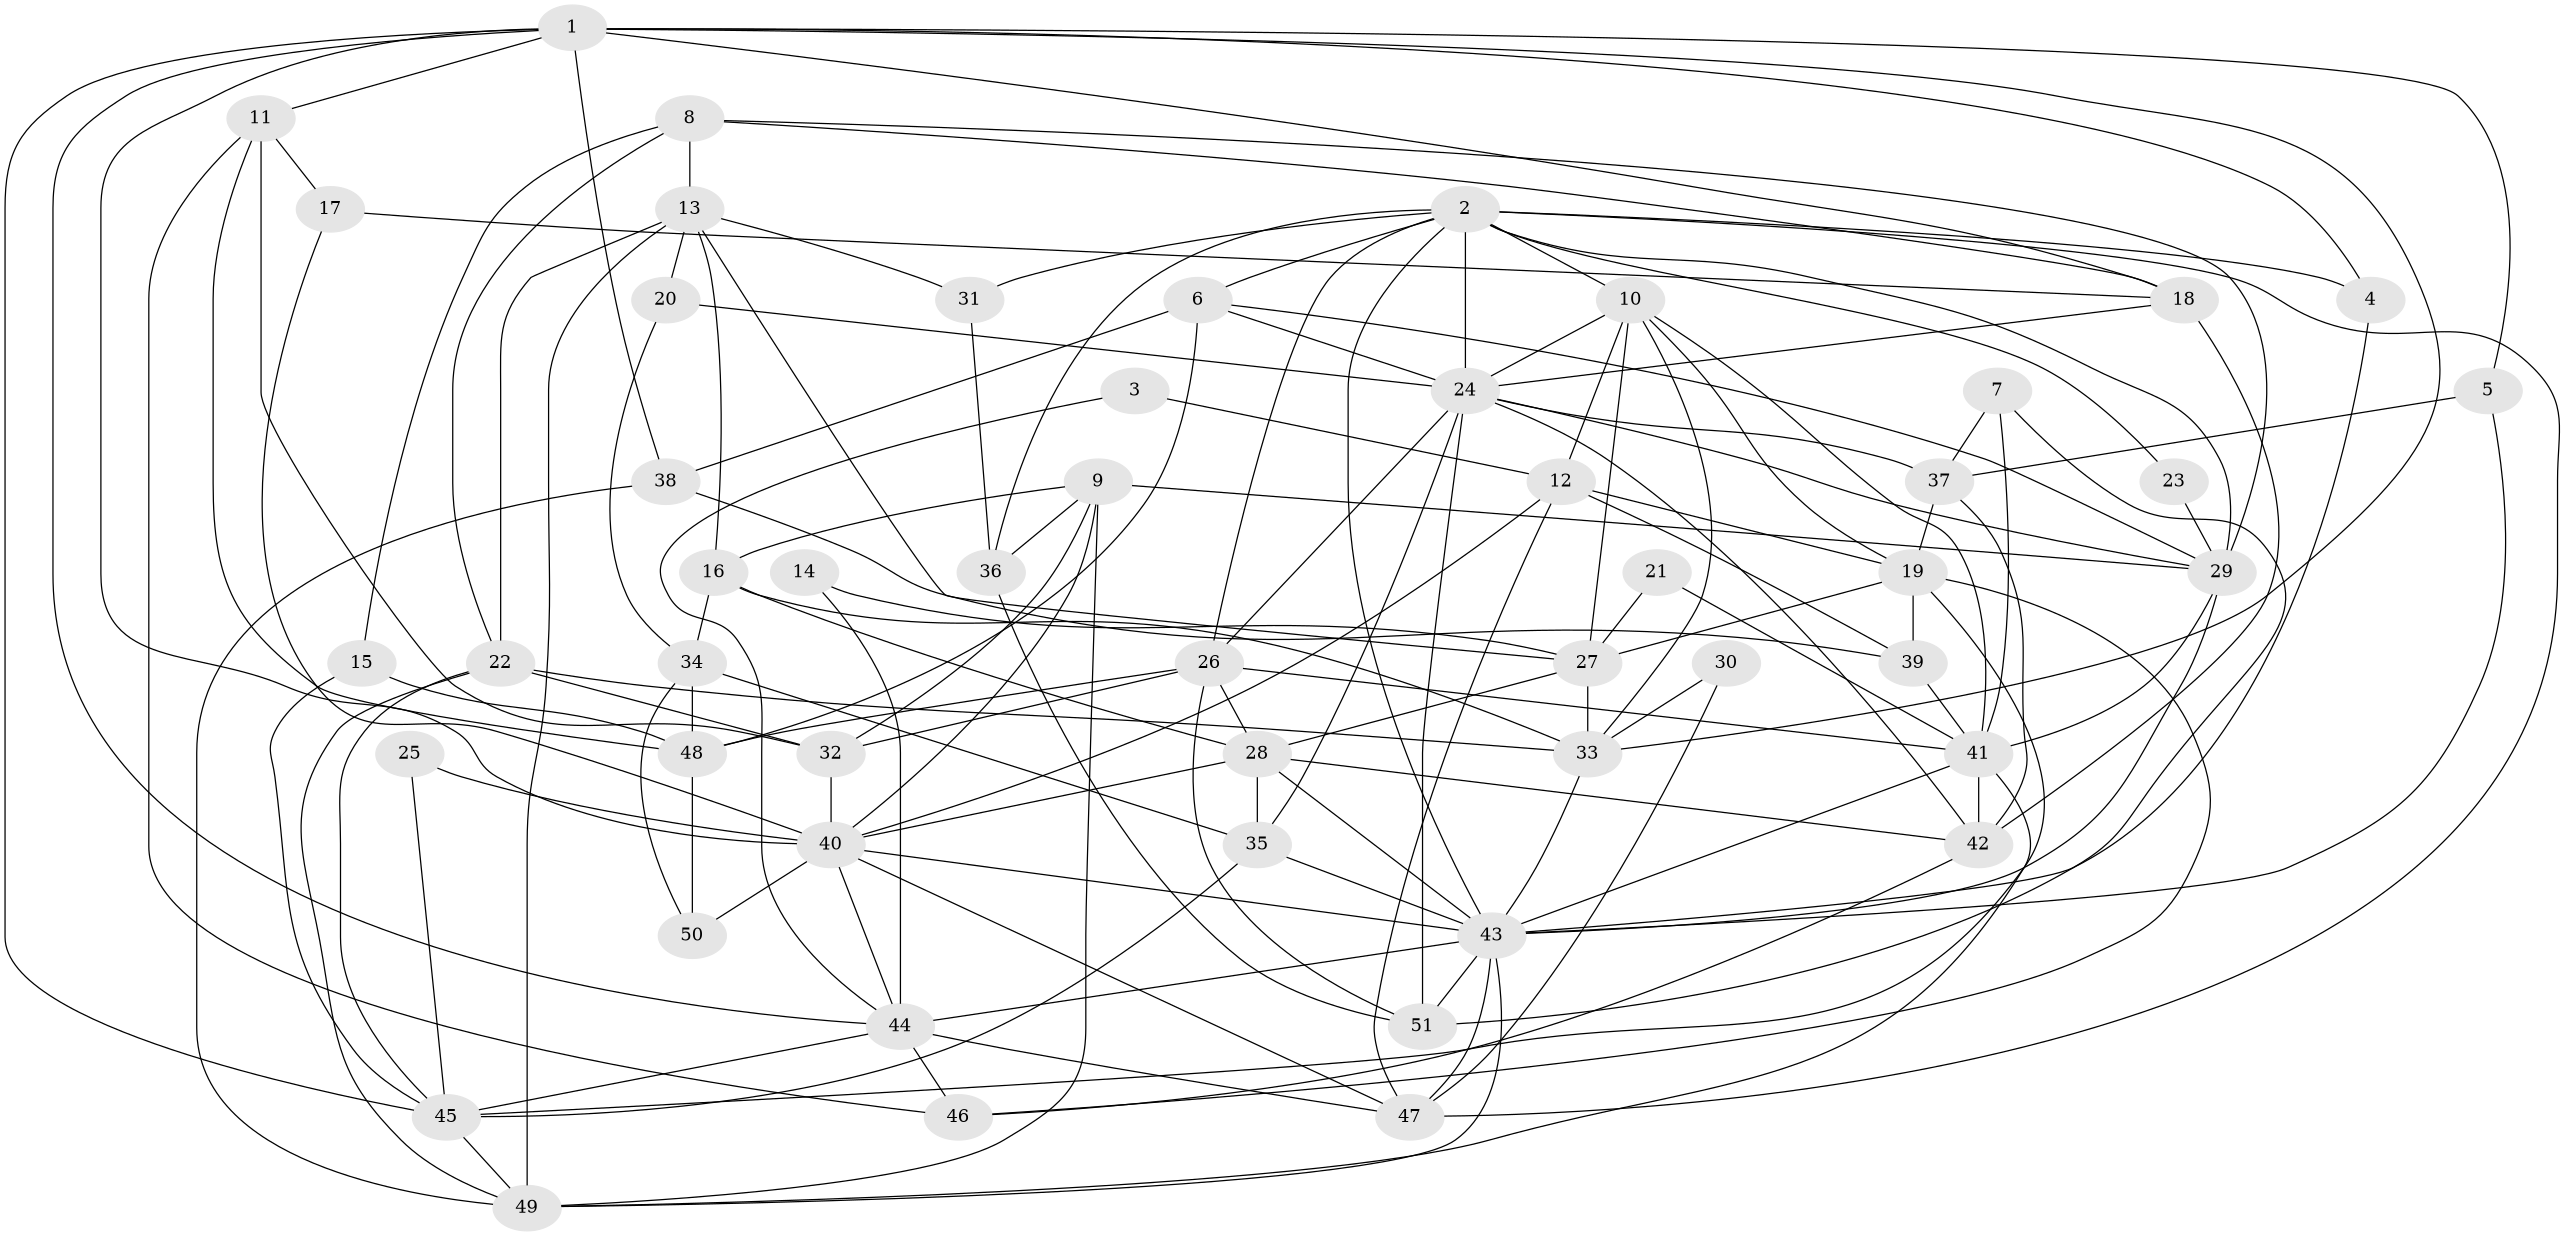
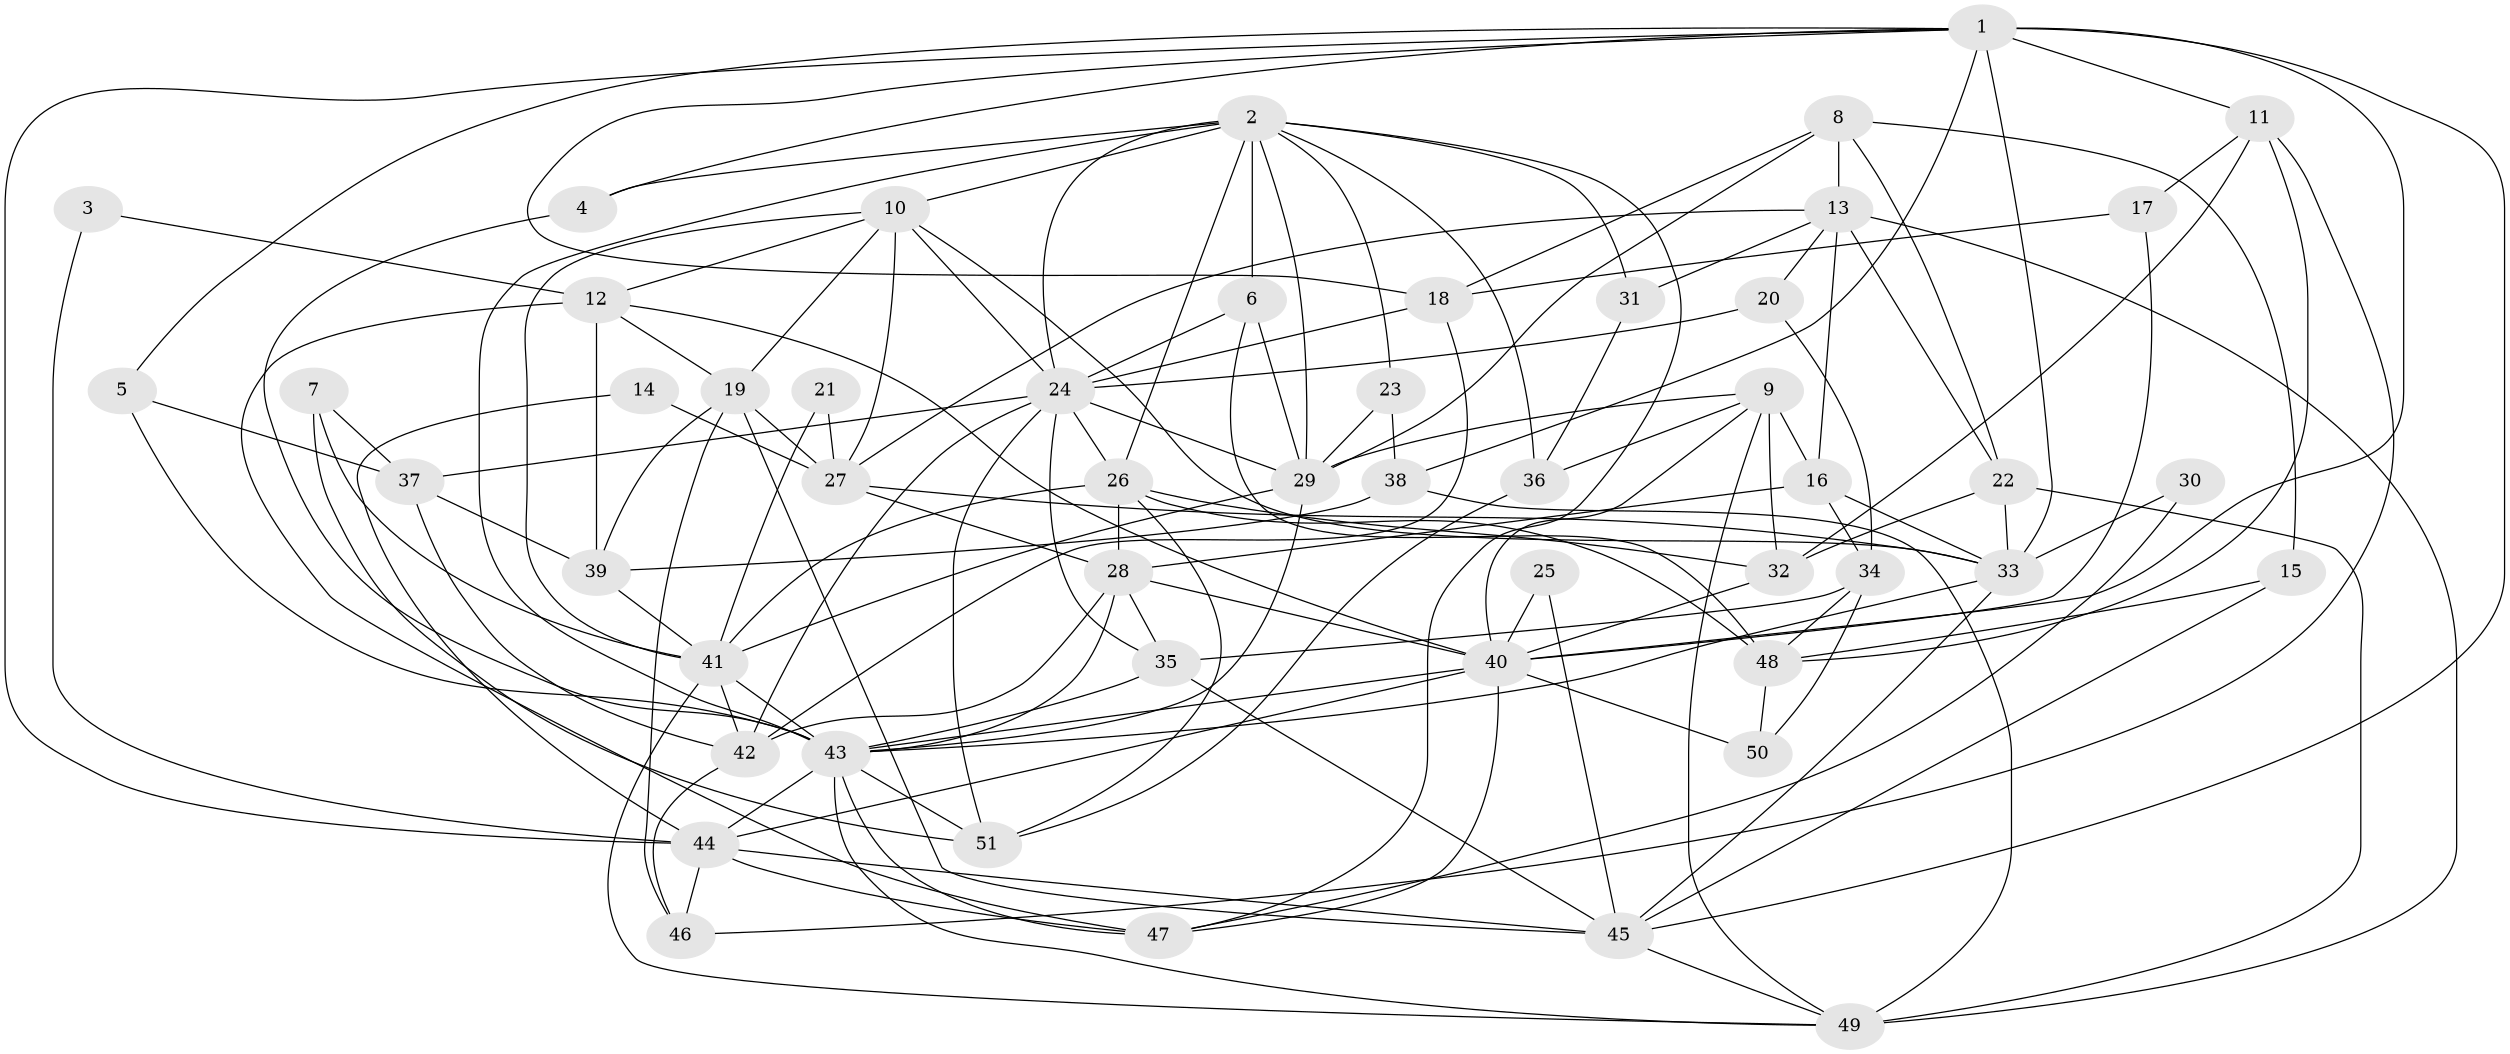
(932, 391) -> (1393, 429)
(1925, 531) -> (503, 527)
(340, 864) -> (1821, 761)
